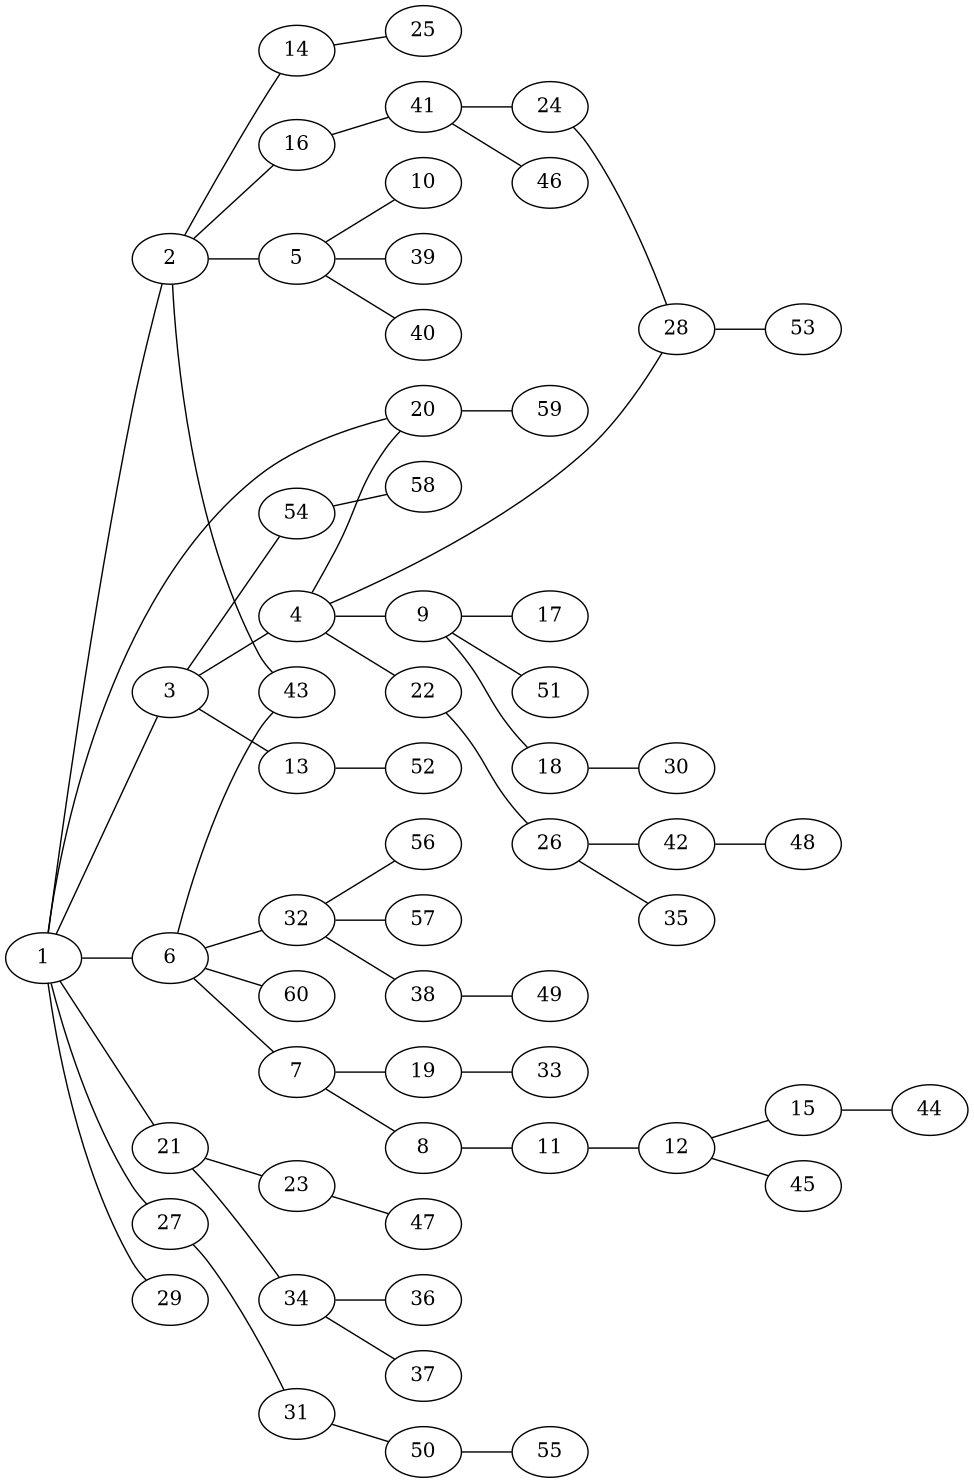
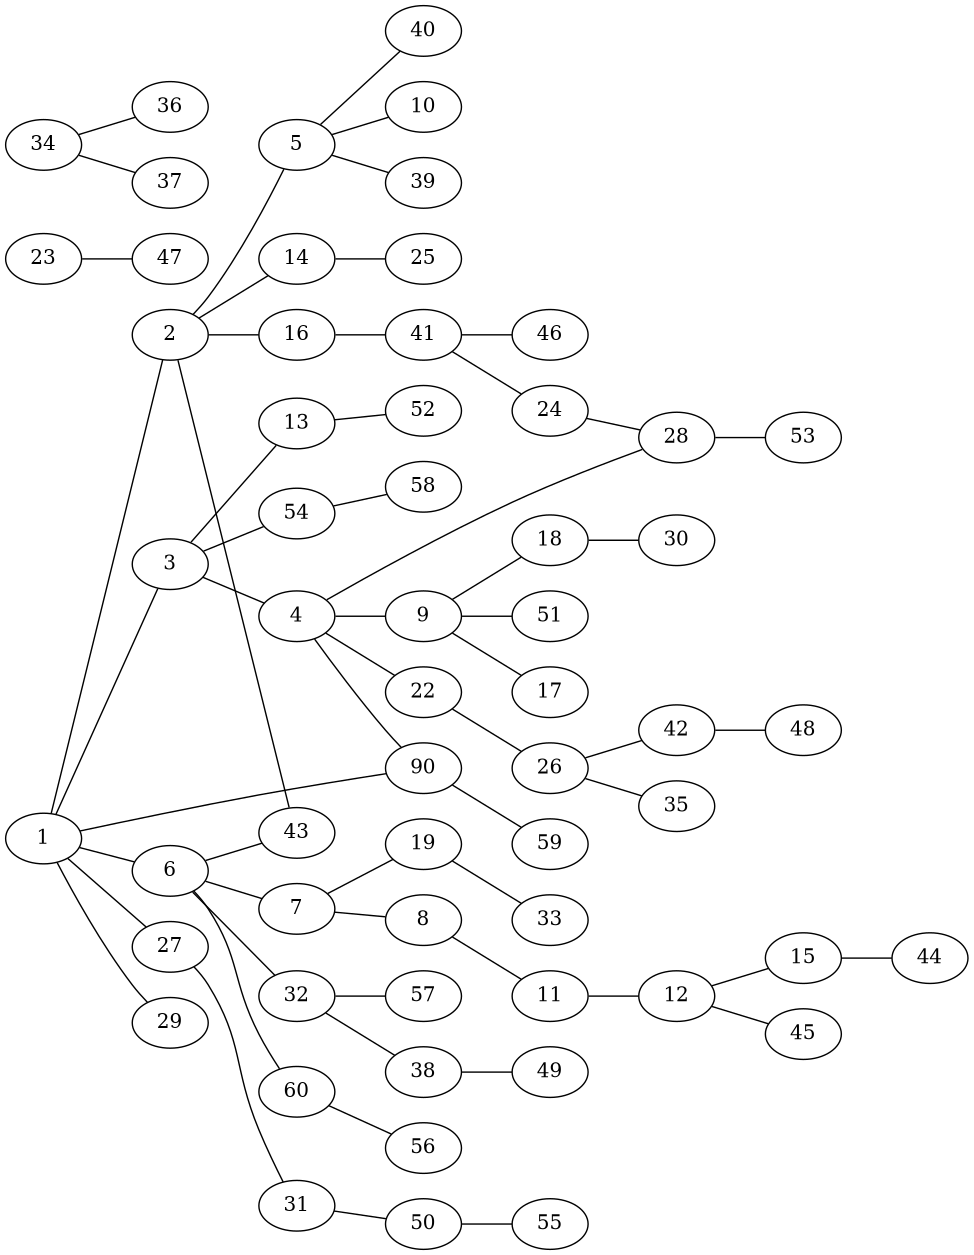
(423, 411) -> (423, 768)
(360, 882) -> (360, 1120)
(170, 1148) -> none
